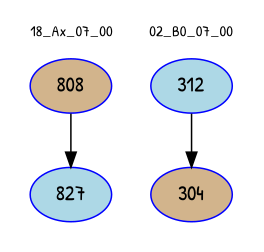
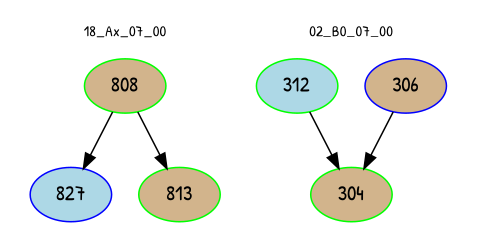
(71, 86) -> (125, 86)
(192, 86) -> (297, 86)
none -> (406, 86)
none -> (179, 195)
(192, 195) -> (351, 195)
